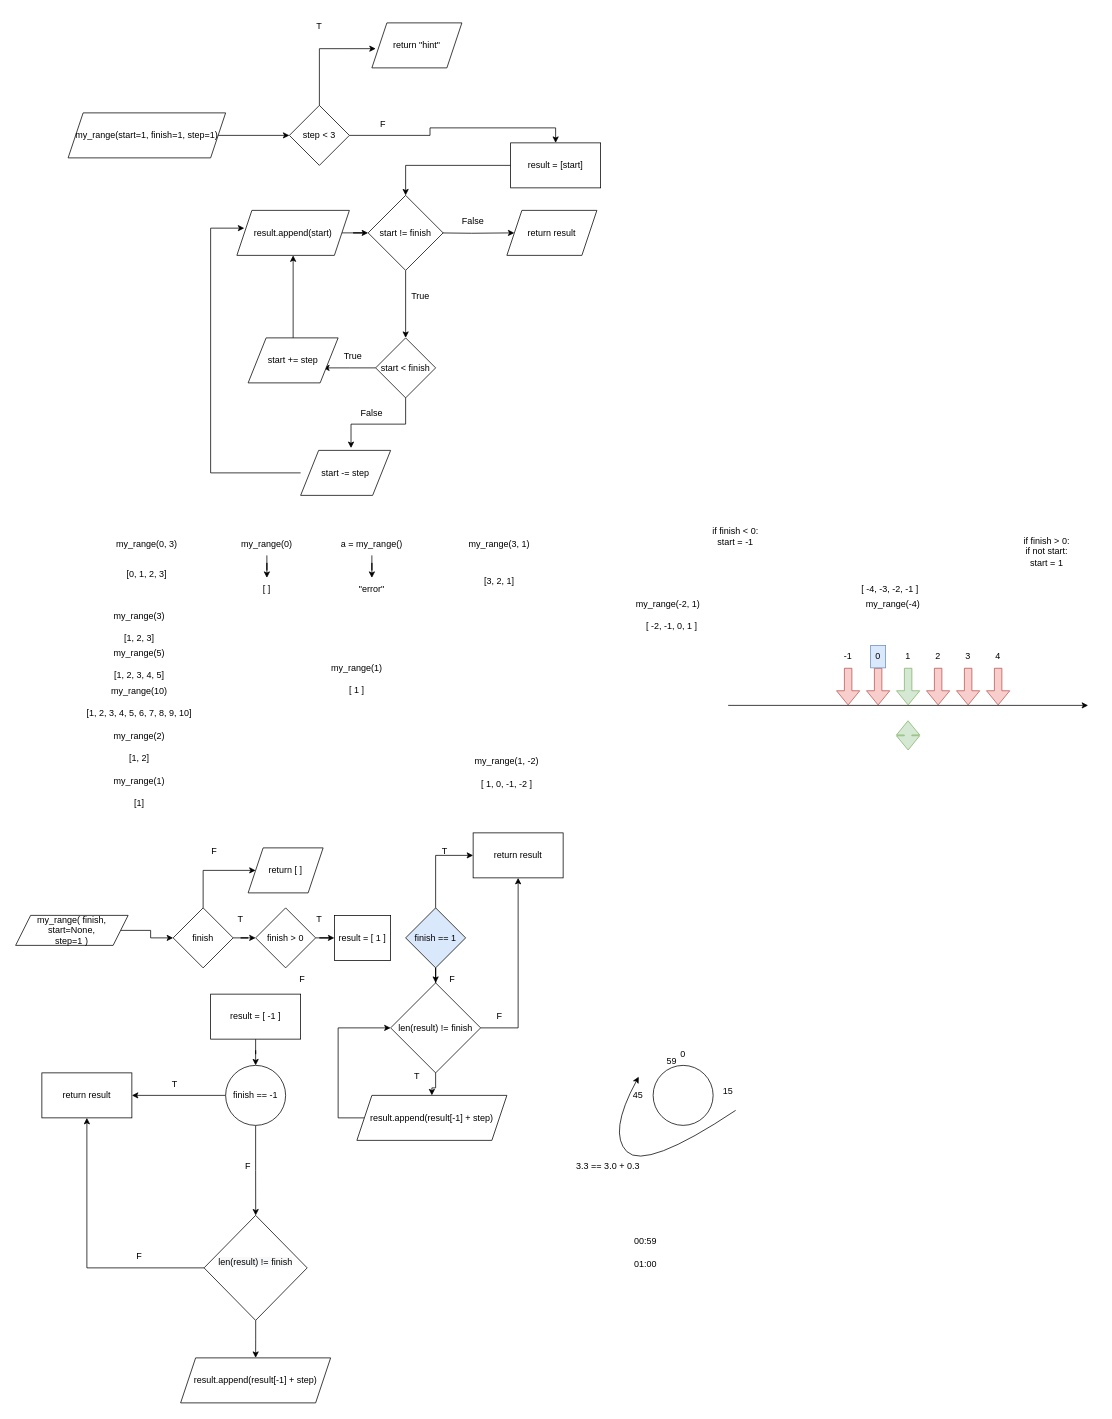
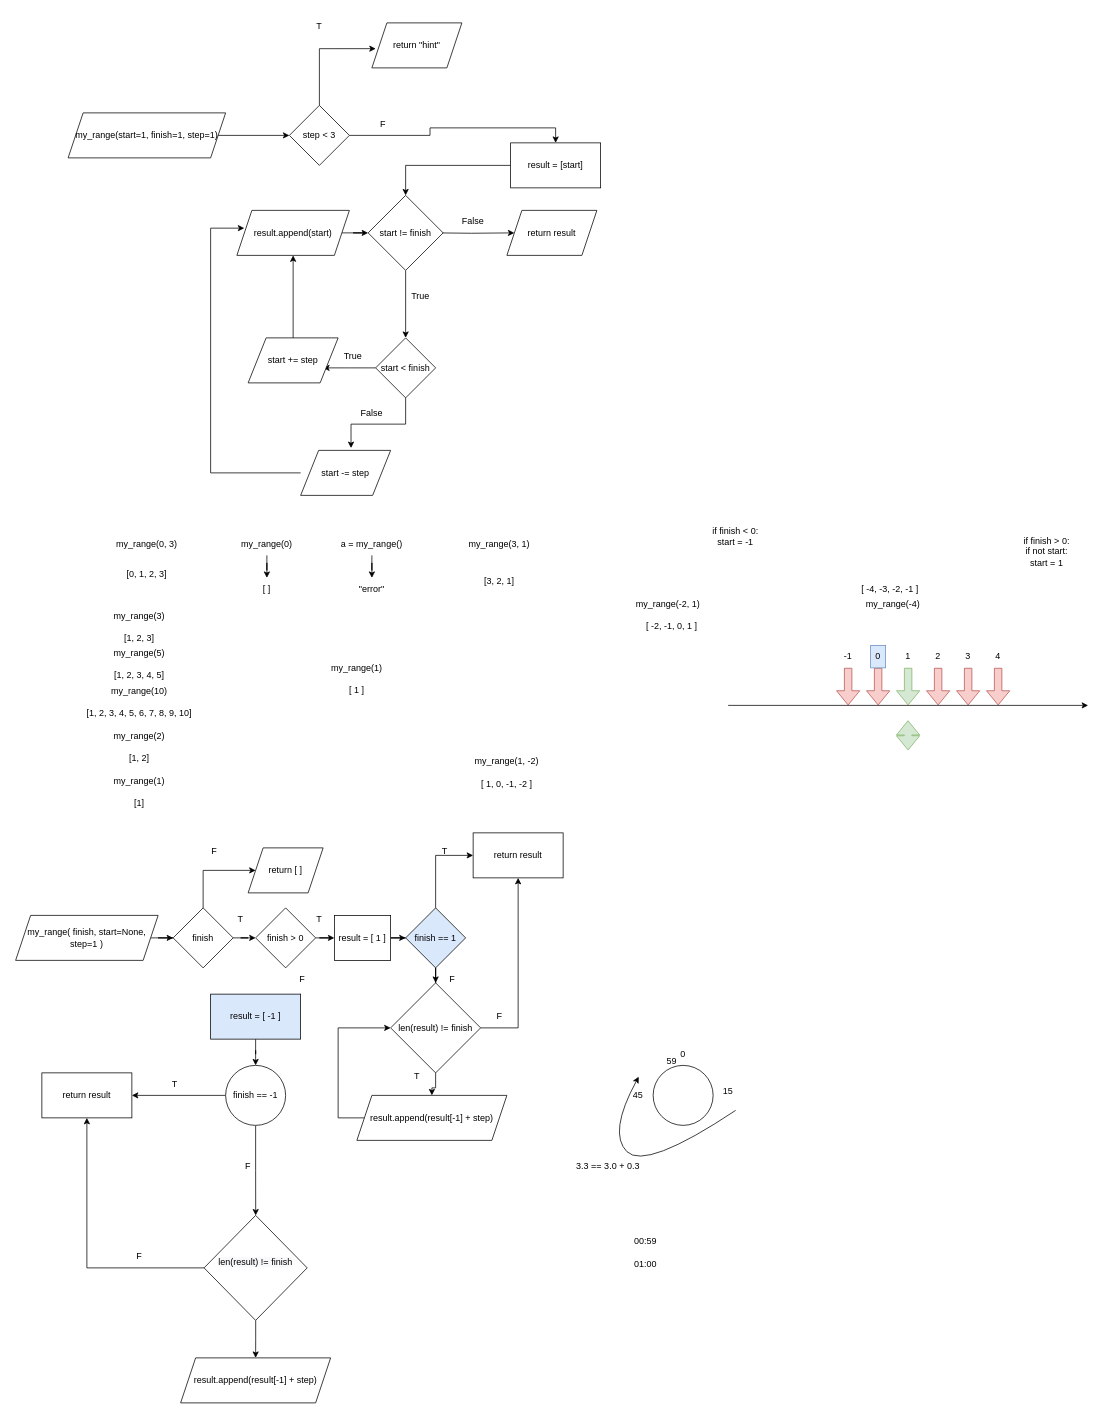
(72, 930) -> (87, 938)
none -> (400, 938)
(255, 1017) -> (255, 1017)
